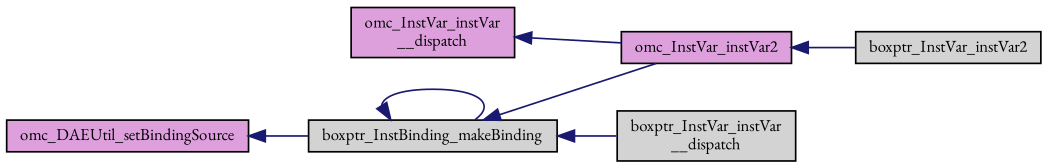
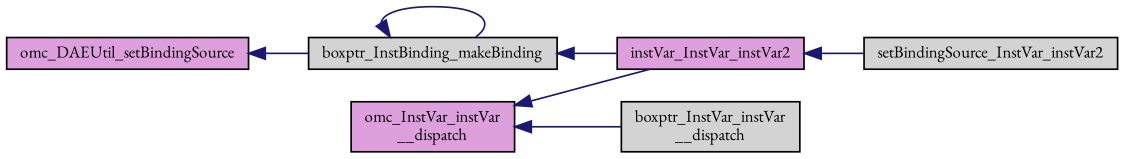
(706, 48) -> (711, 53)
(948, 48) -> (991, 53)
(595, 136) -> (576, 127)
